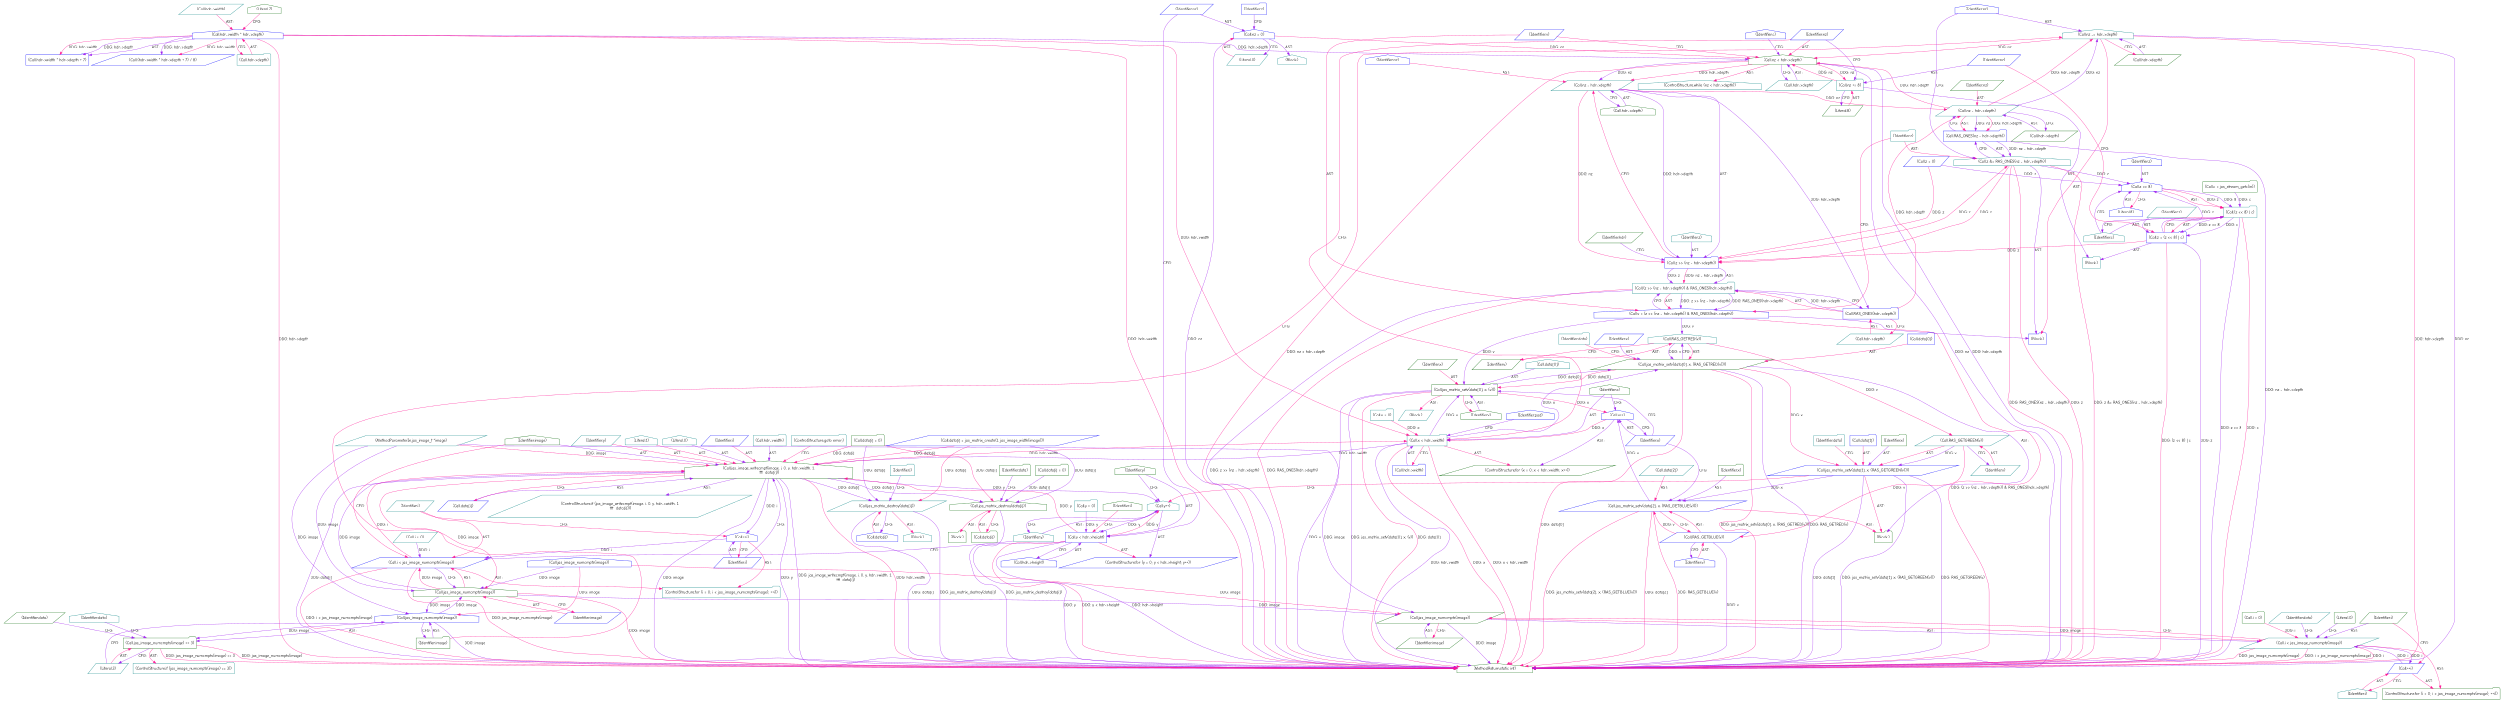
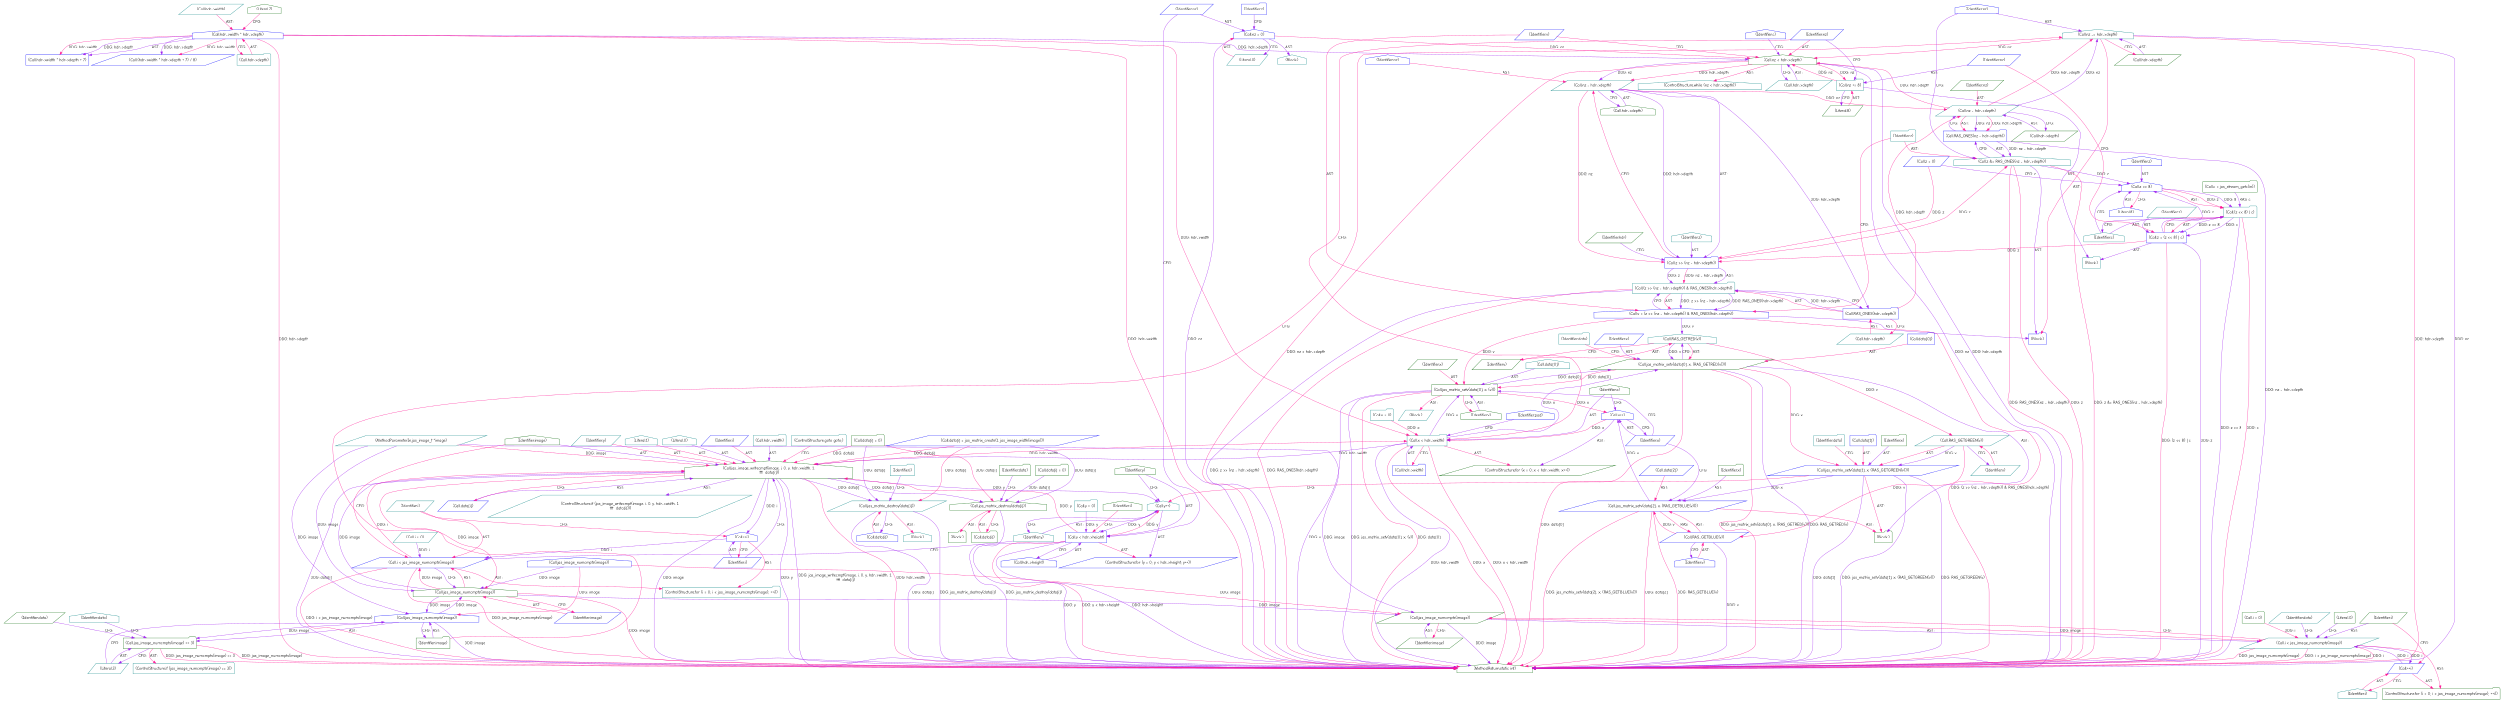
(2030, 174) -> (2030, 174)
(2245, 200) -> (2245, 200)
(1888, 245) -> none
(1537, 332) -> (1537, 332)
(819, 441) -> (819, 441)
(1666, 471) -> (1666, 471)
(1685, 525) -> (1685, 525)
(119, 655) -> (119, 655)
